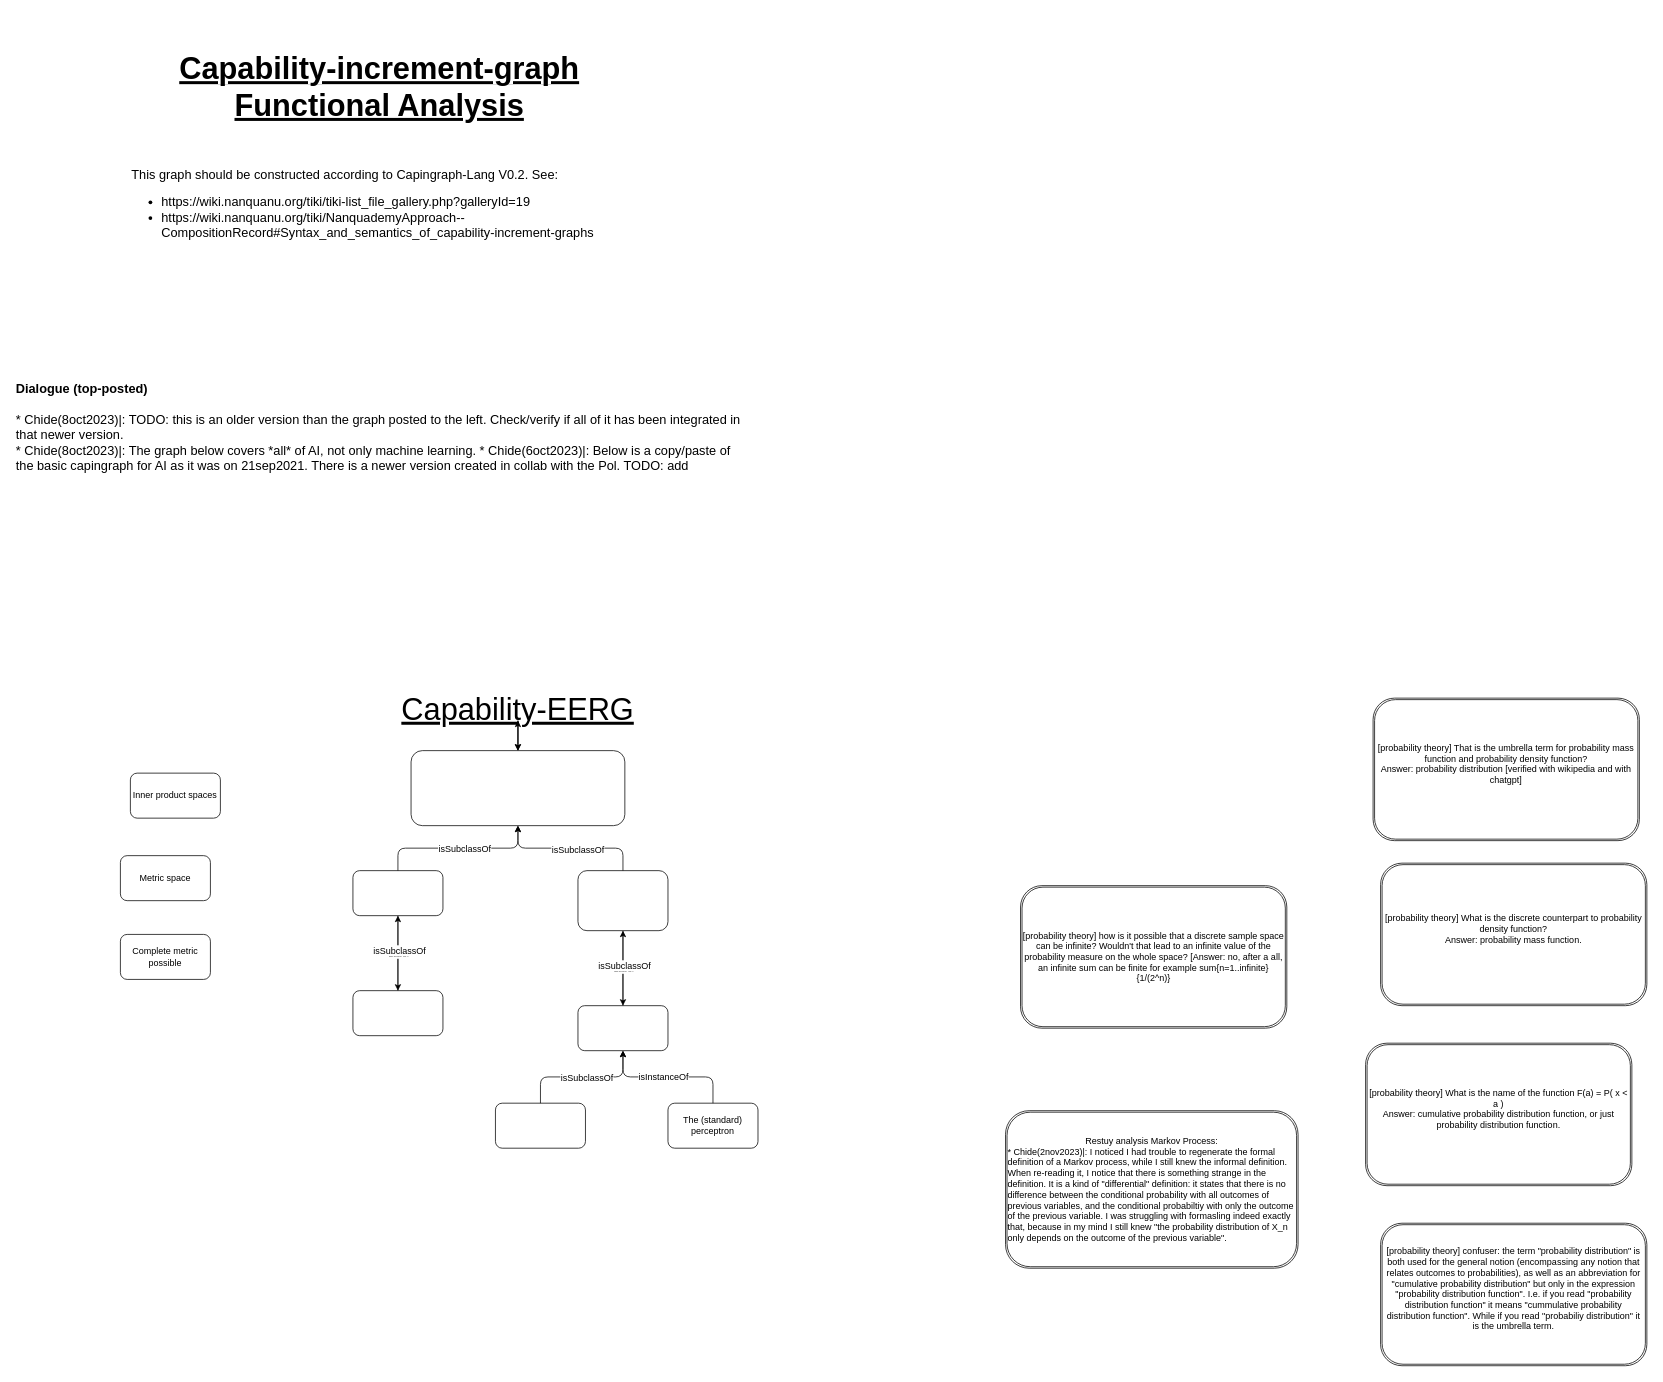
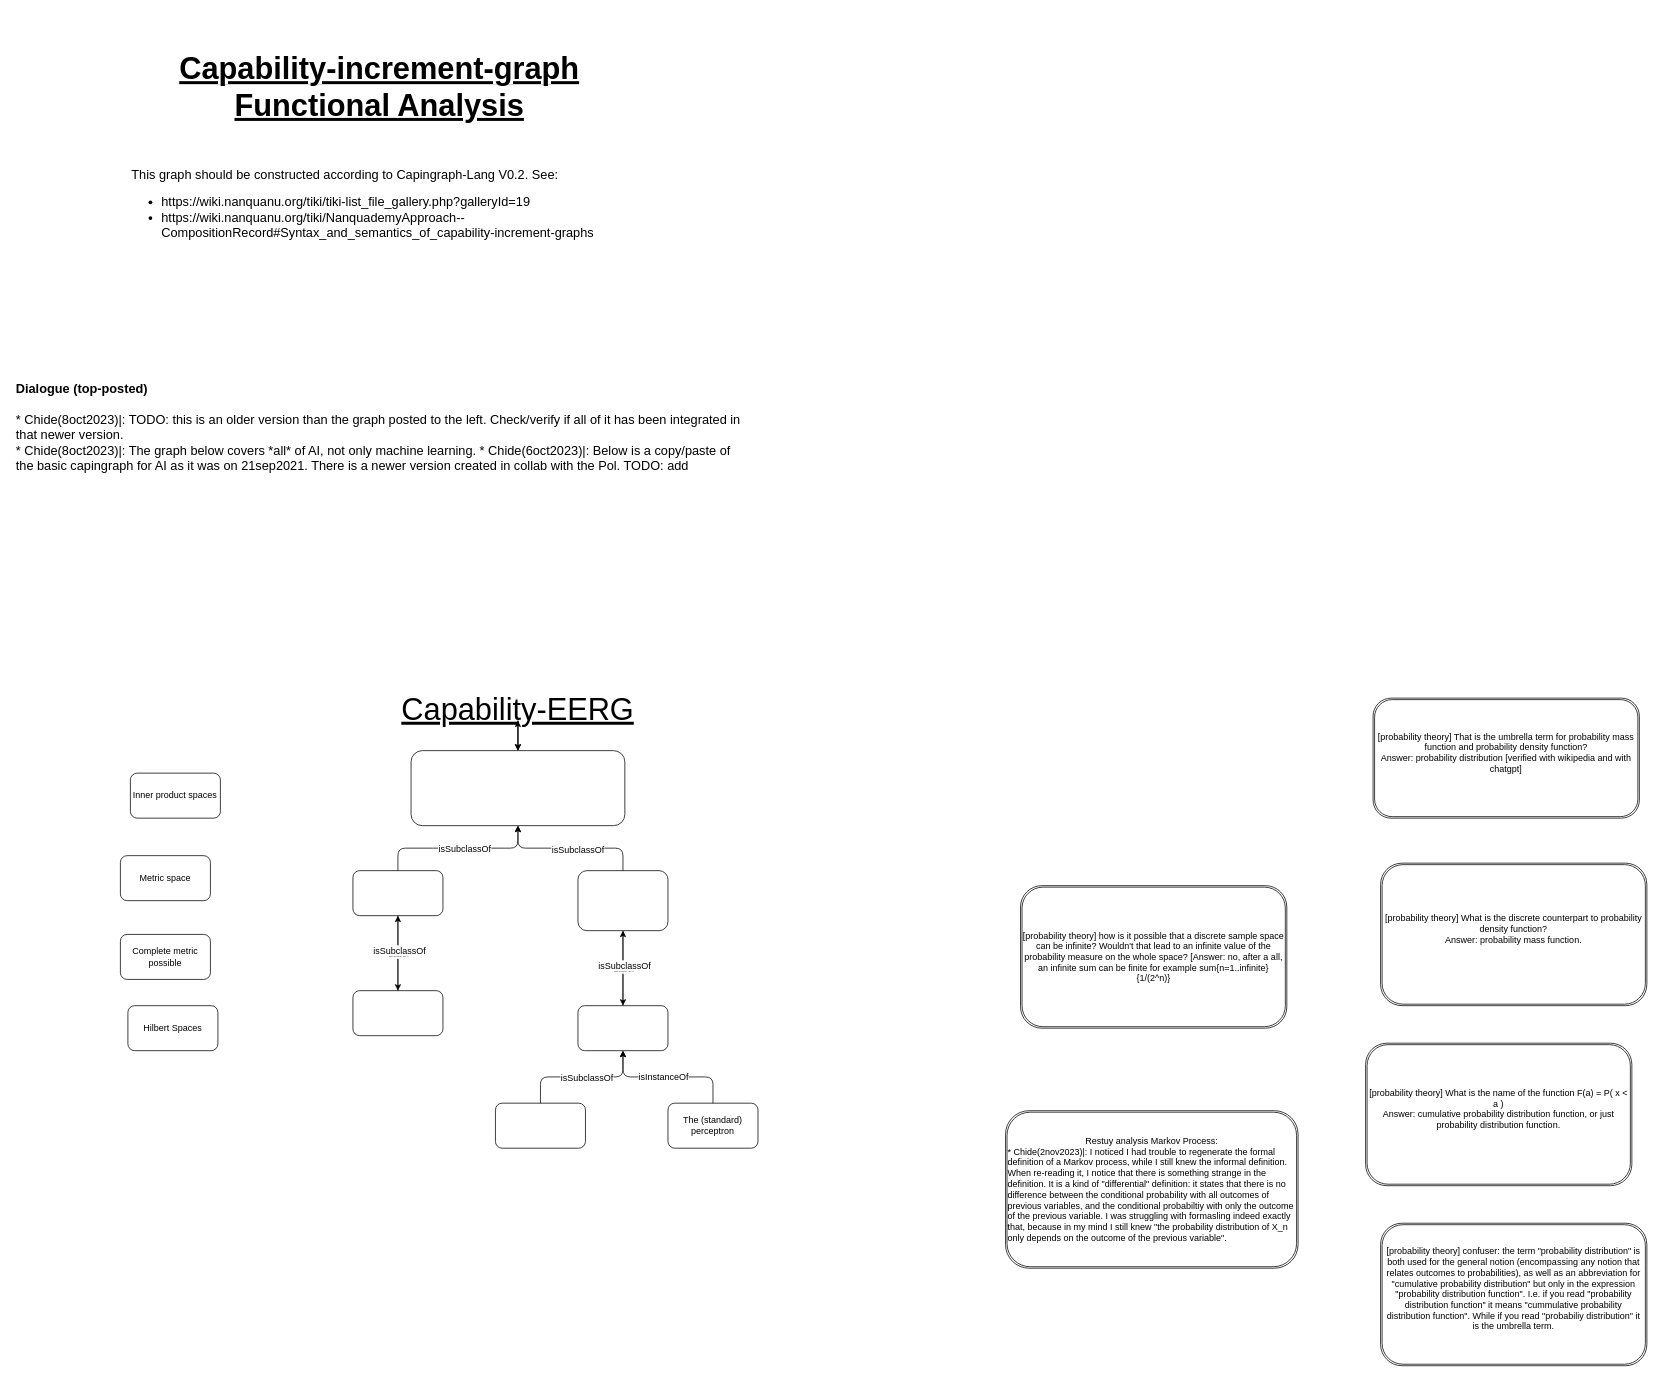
(1506, 769) -> (1506, 758)
none -> (173, 1028)
